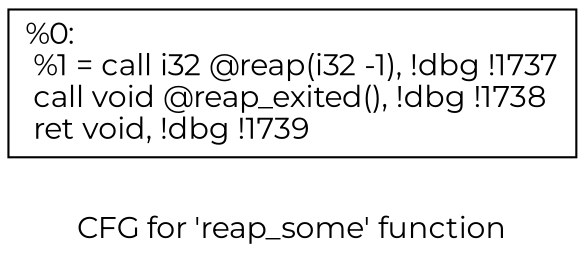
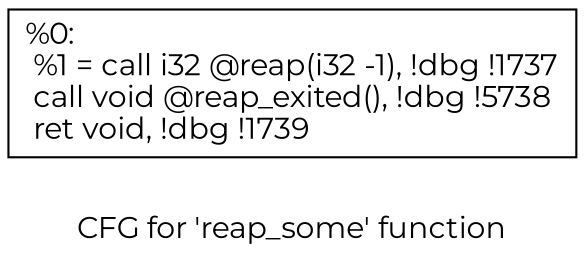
(286, 98) -> (289, 98)
